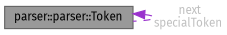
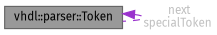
(69, 18) -> (64, 18)
